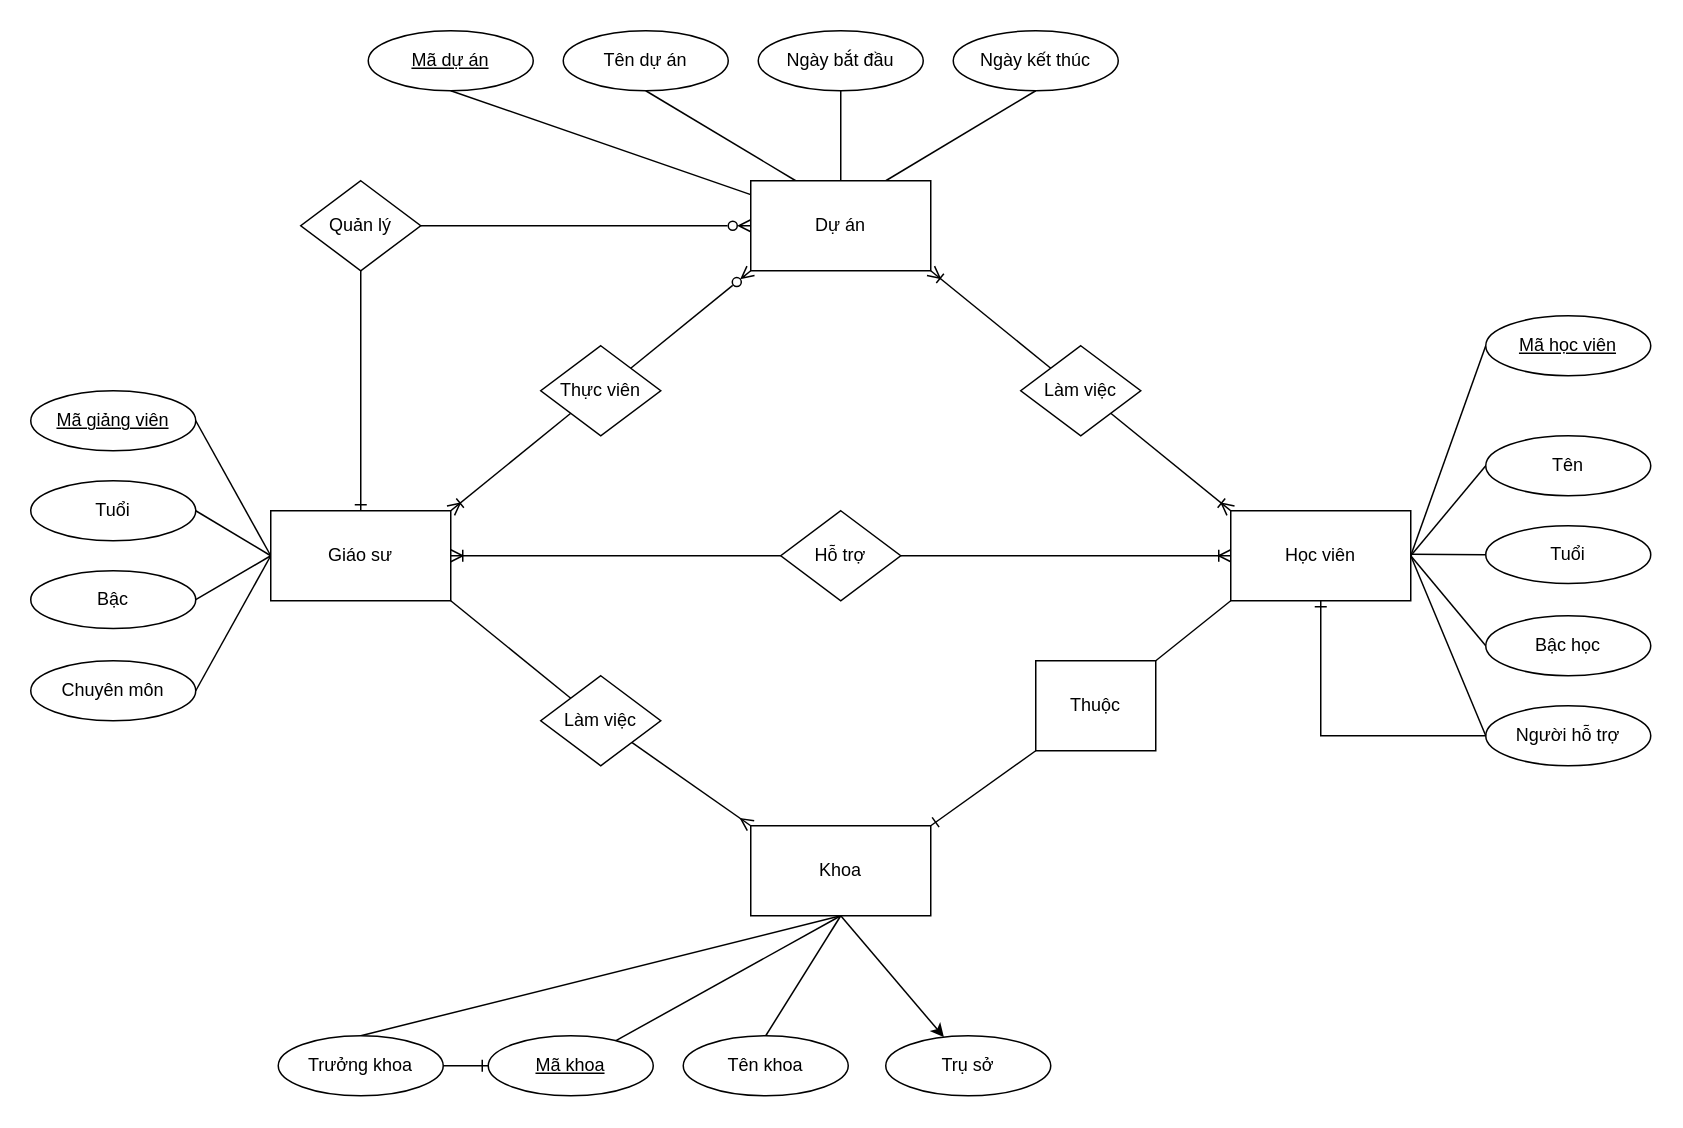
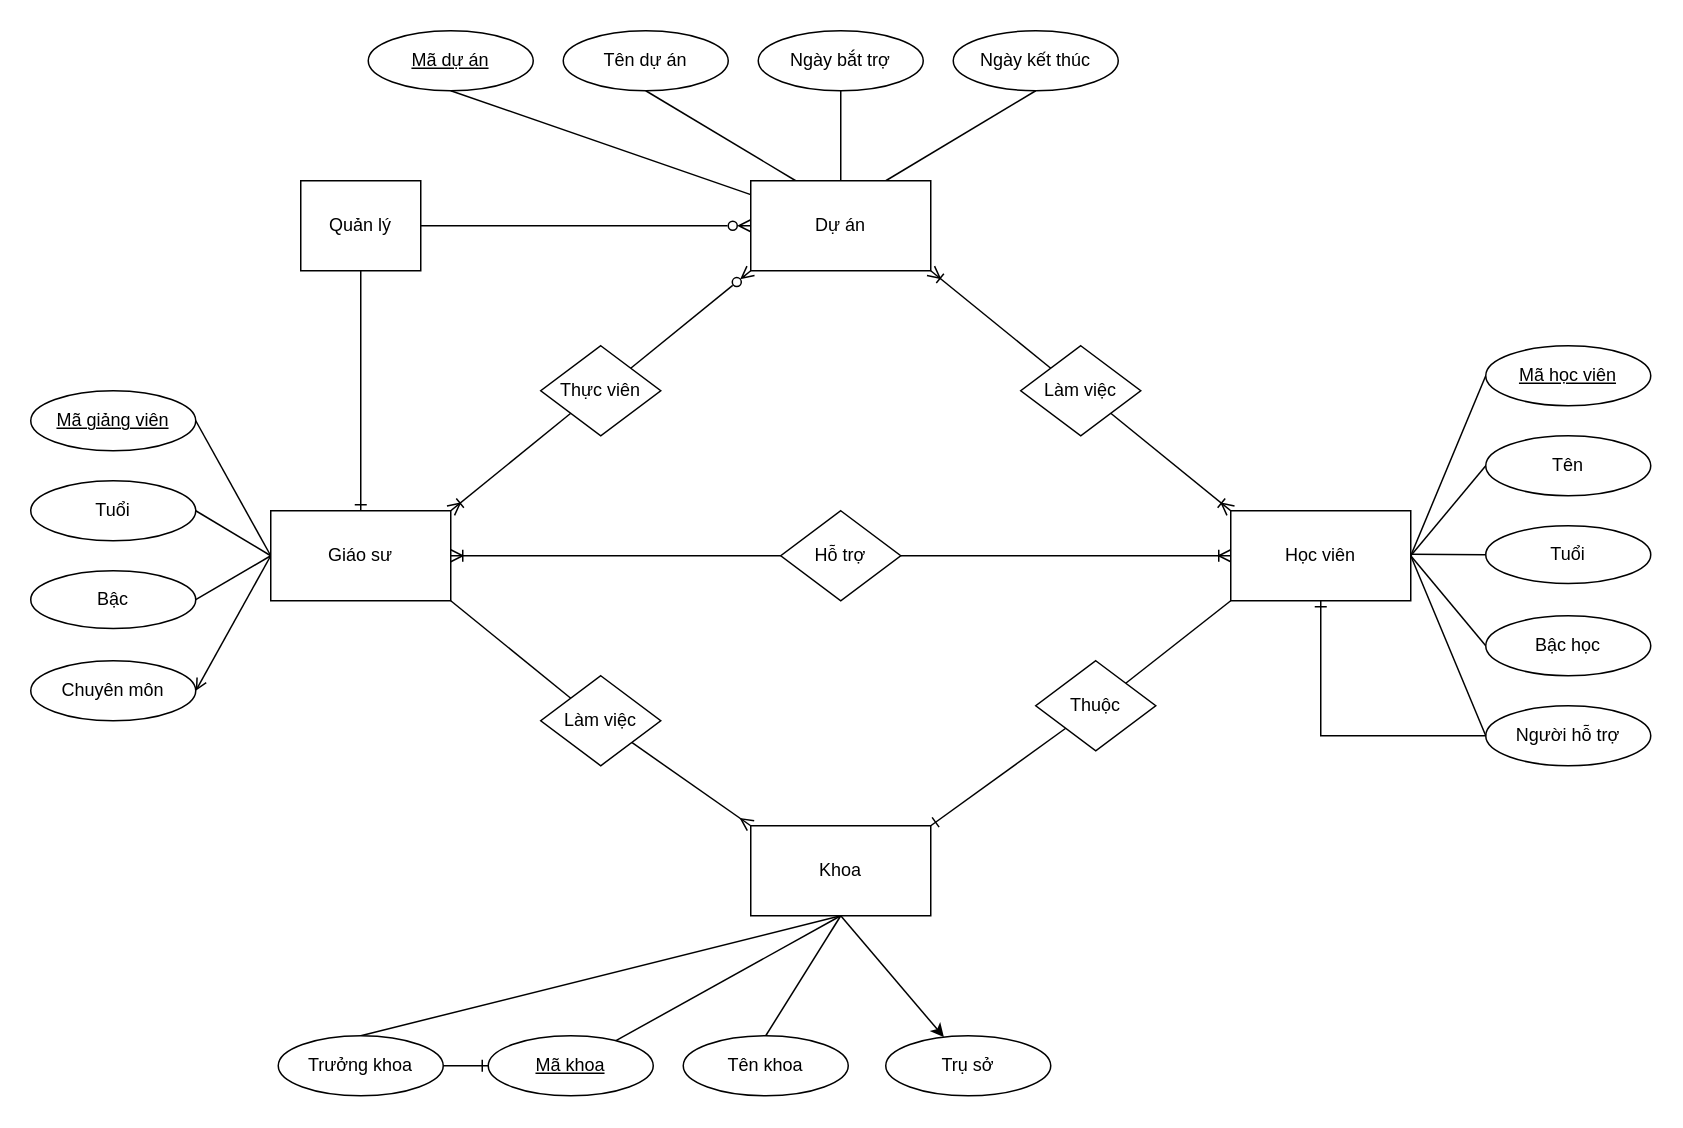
(841, 61) -> (841, 61)
(361, 226) -> (361, 226)
(1568, 346) -> (1568, 376)
(199, 685) -> (199, 684)
(1096, 706) -> (1096, 706)
